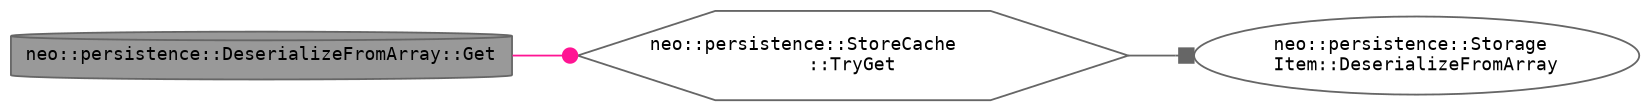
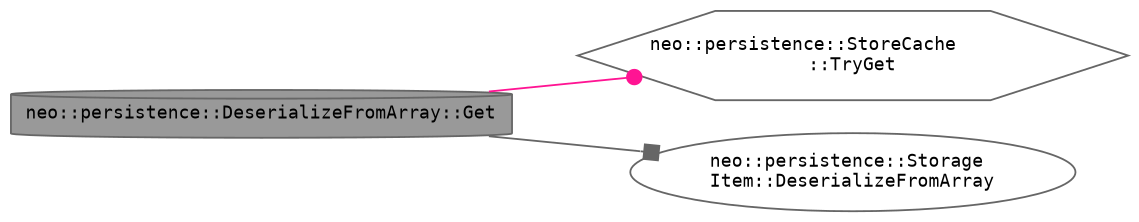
(1152, 56) -> (564, 144)
